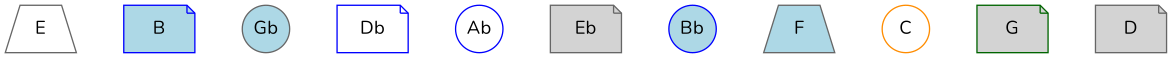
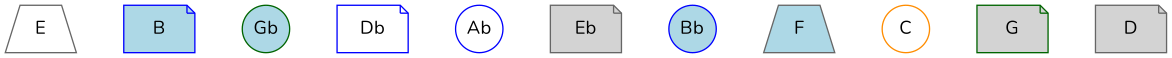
(266, 29) -> (266, 29)
